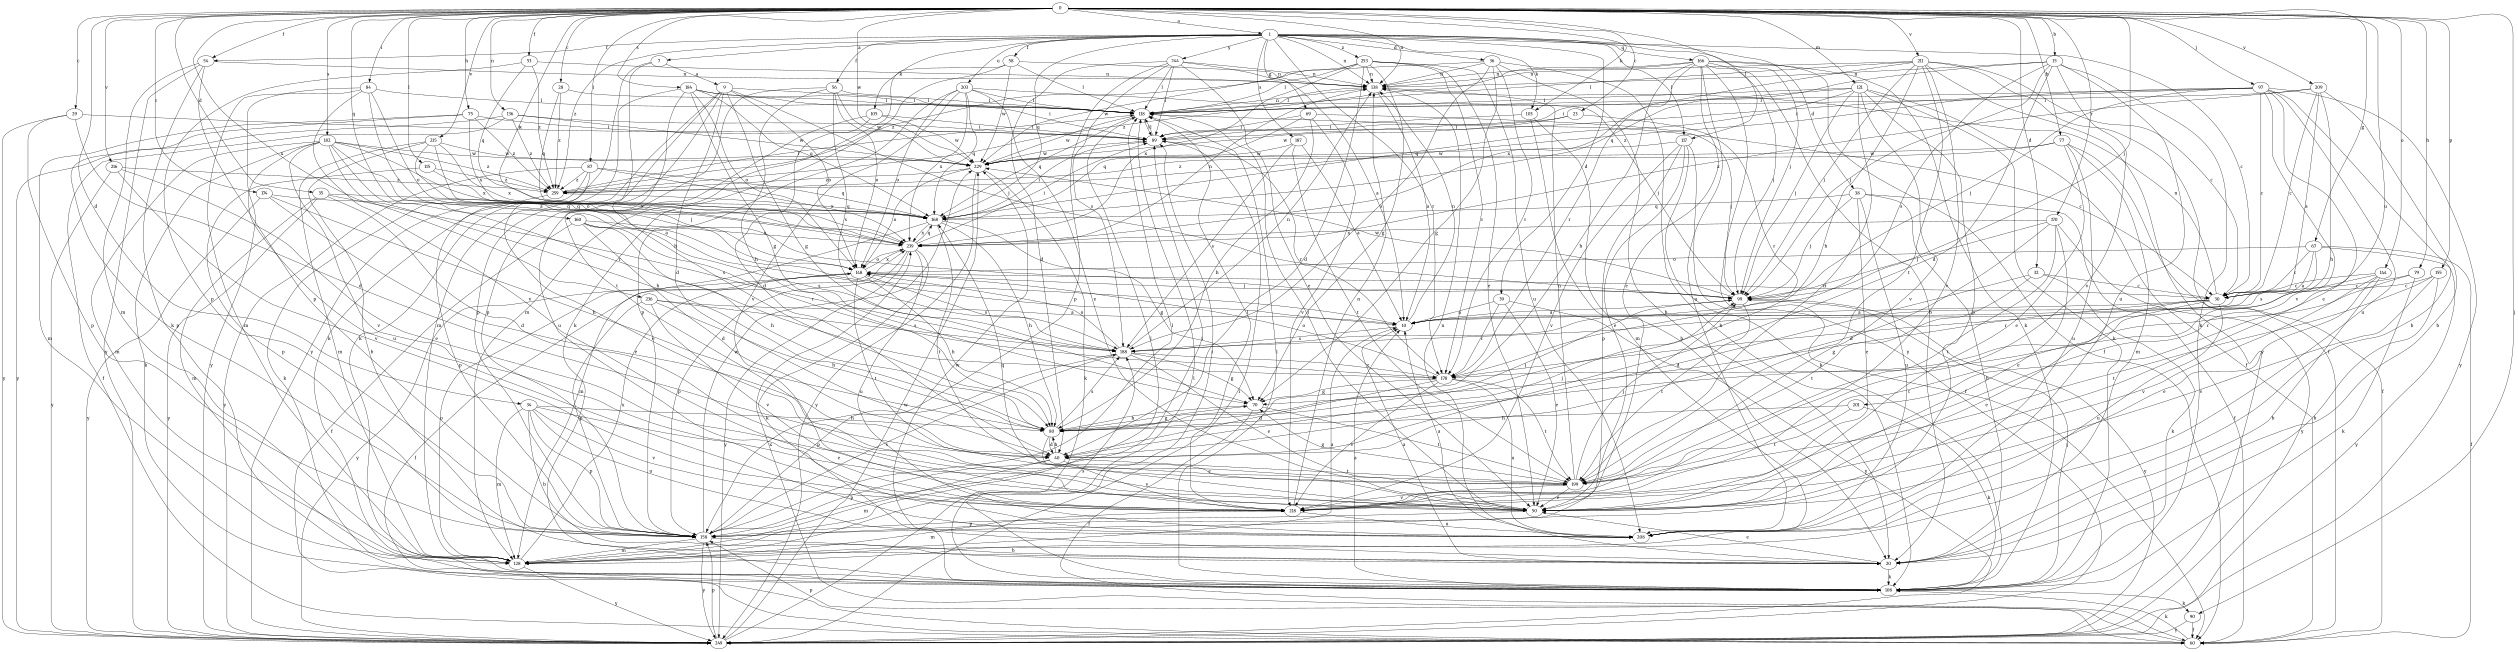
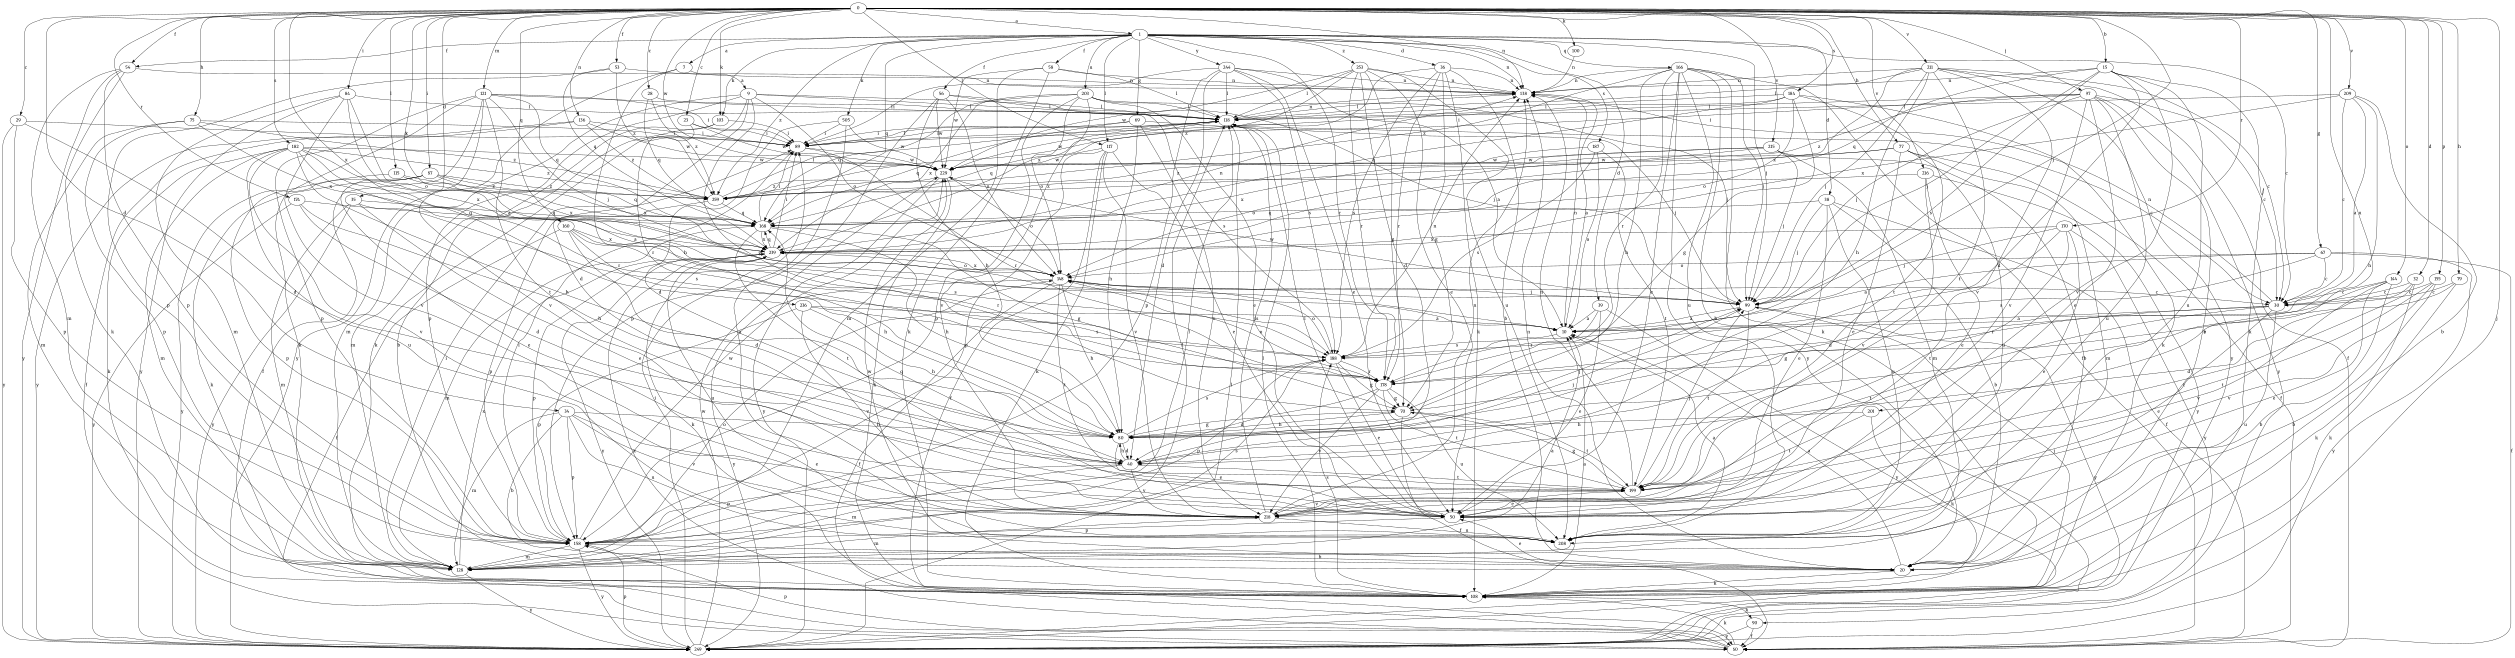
none -> (1576, 51)
(874, 114) -> (846, 120)
